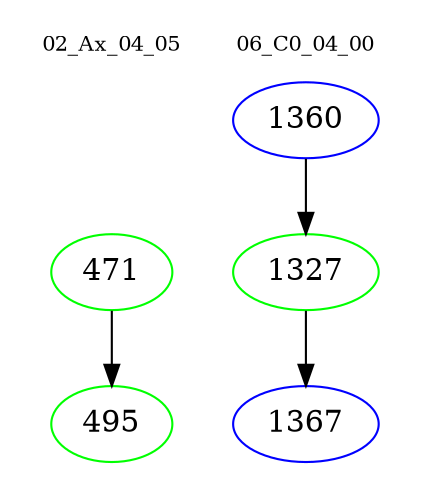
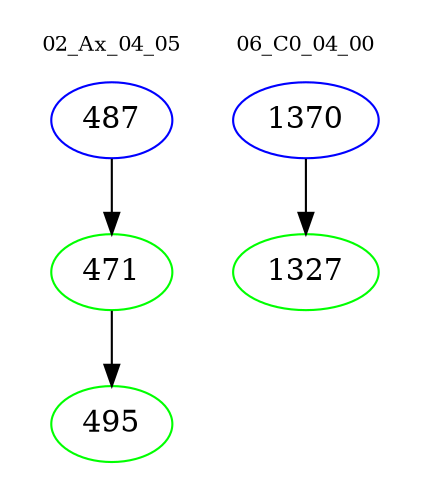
none -> (112, 120)
(306, 120) -> (306, 120)
(306, 424) -> none
